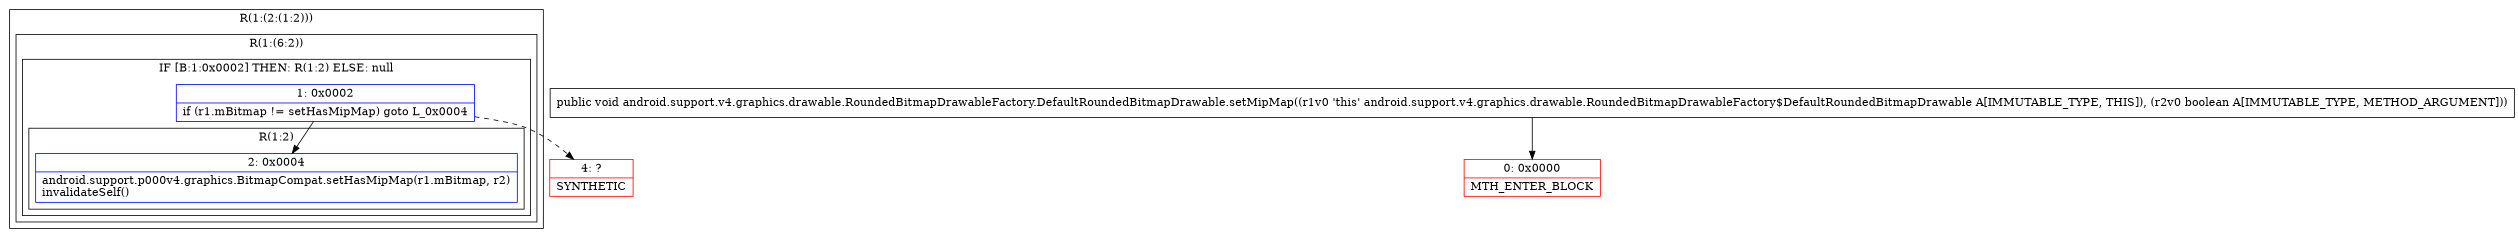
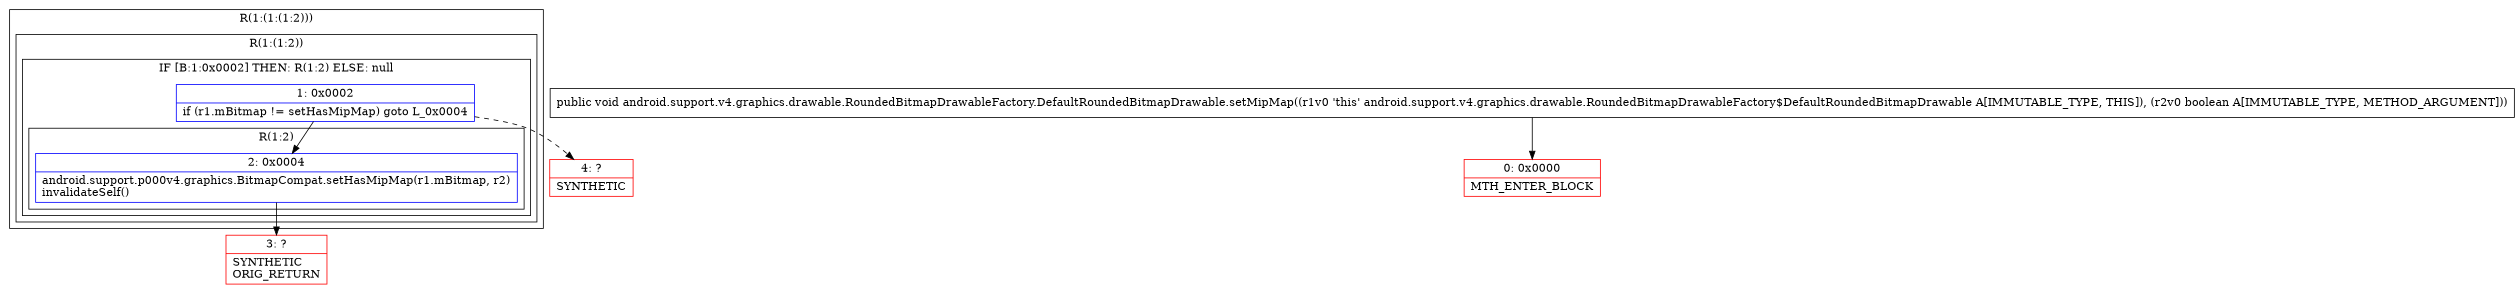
(276, 19) -> (276, 19)
(276, 44) -> (276, 44)
none -> (276, 260)
